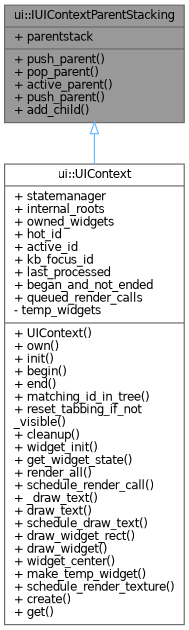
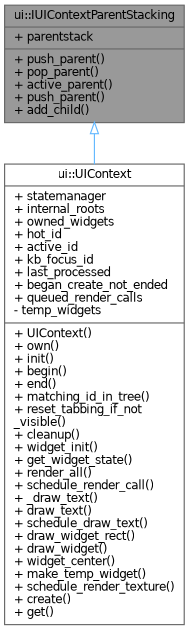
(83, 286) -> (91, 286)
